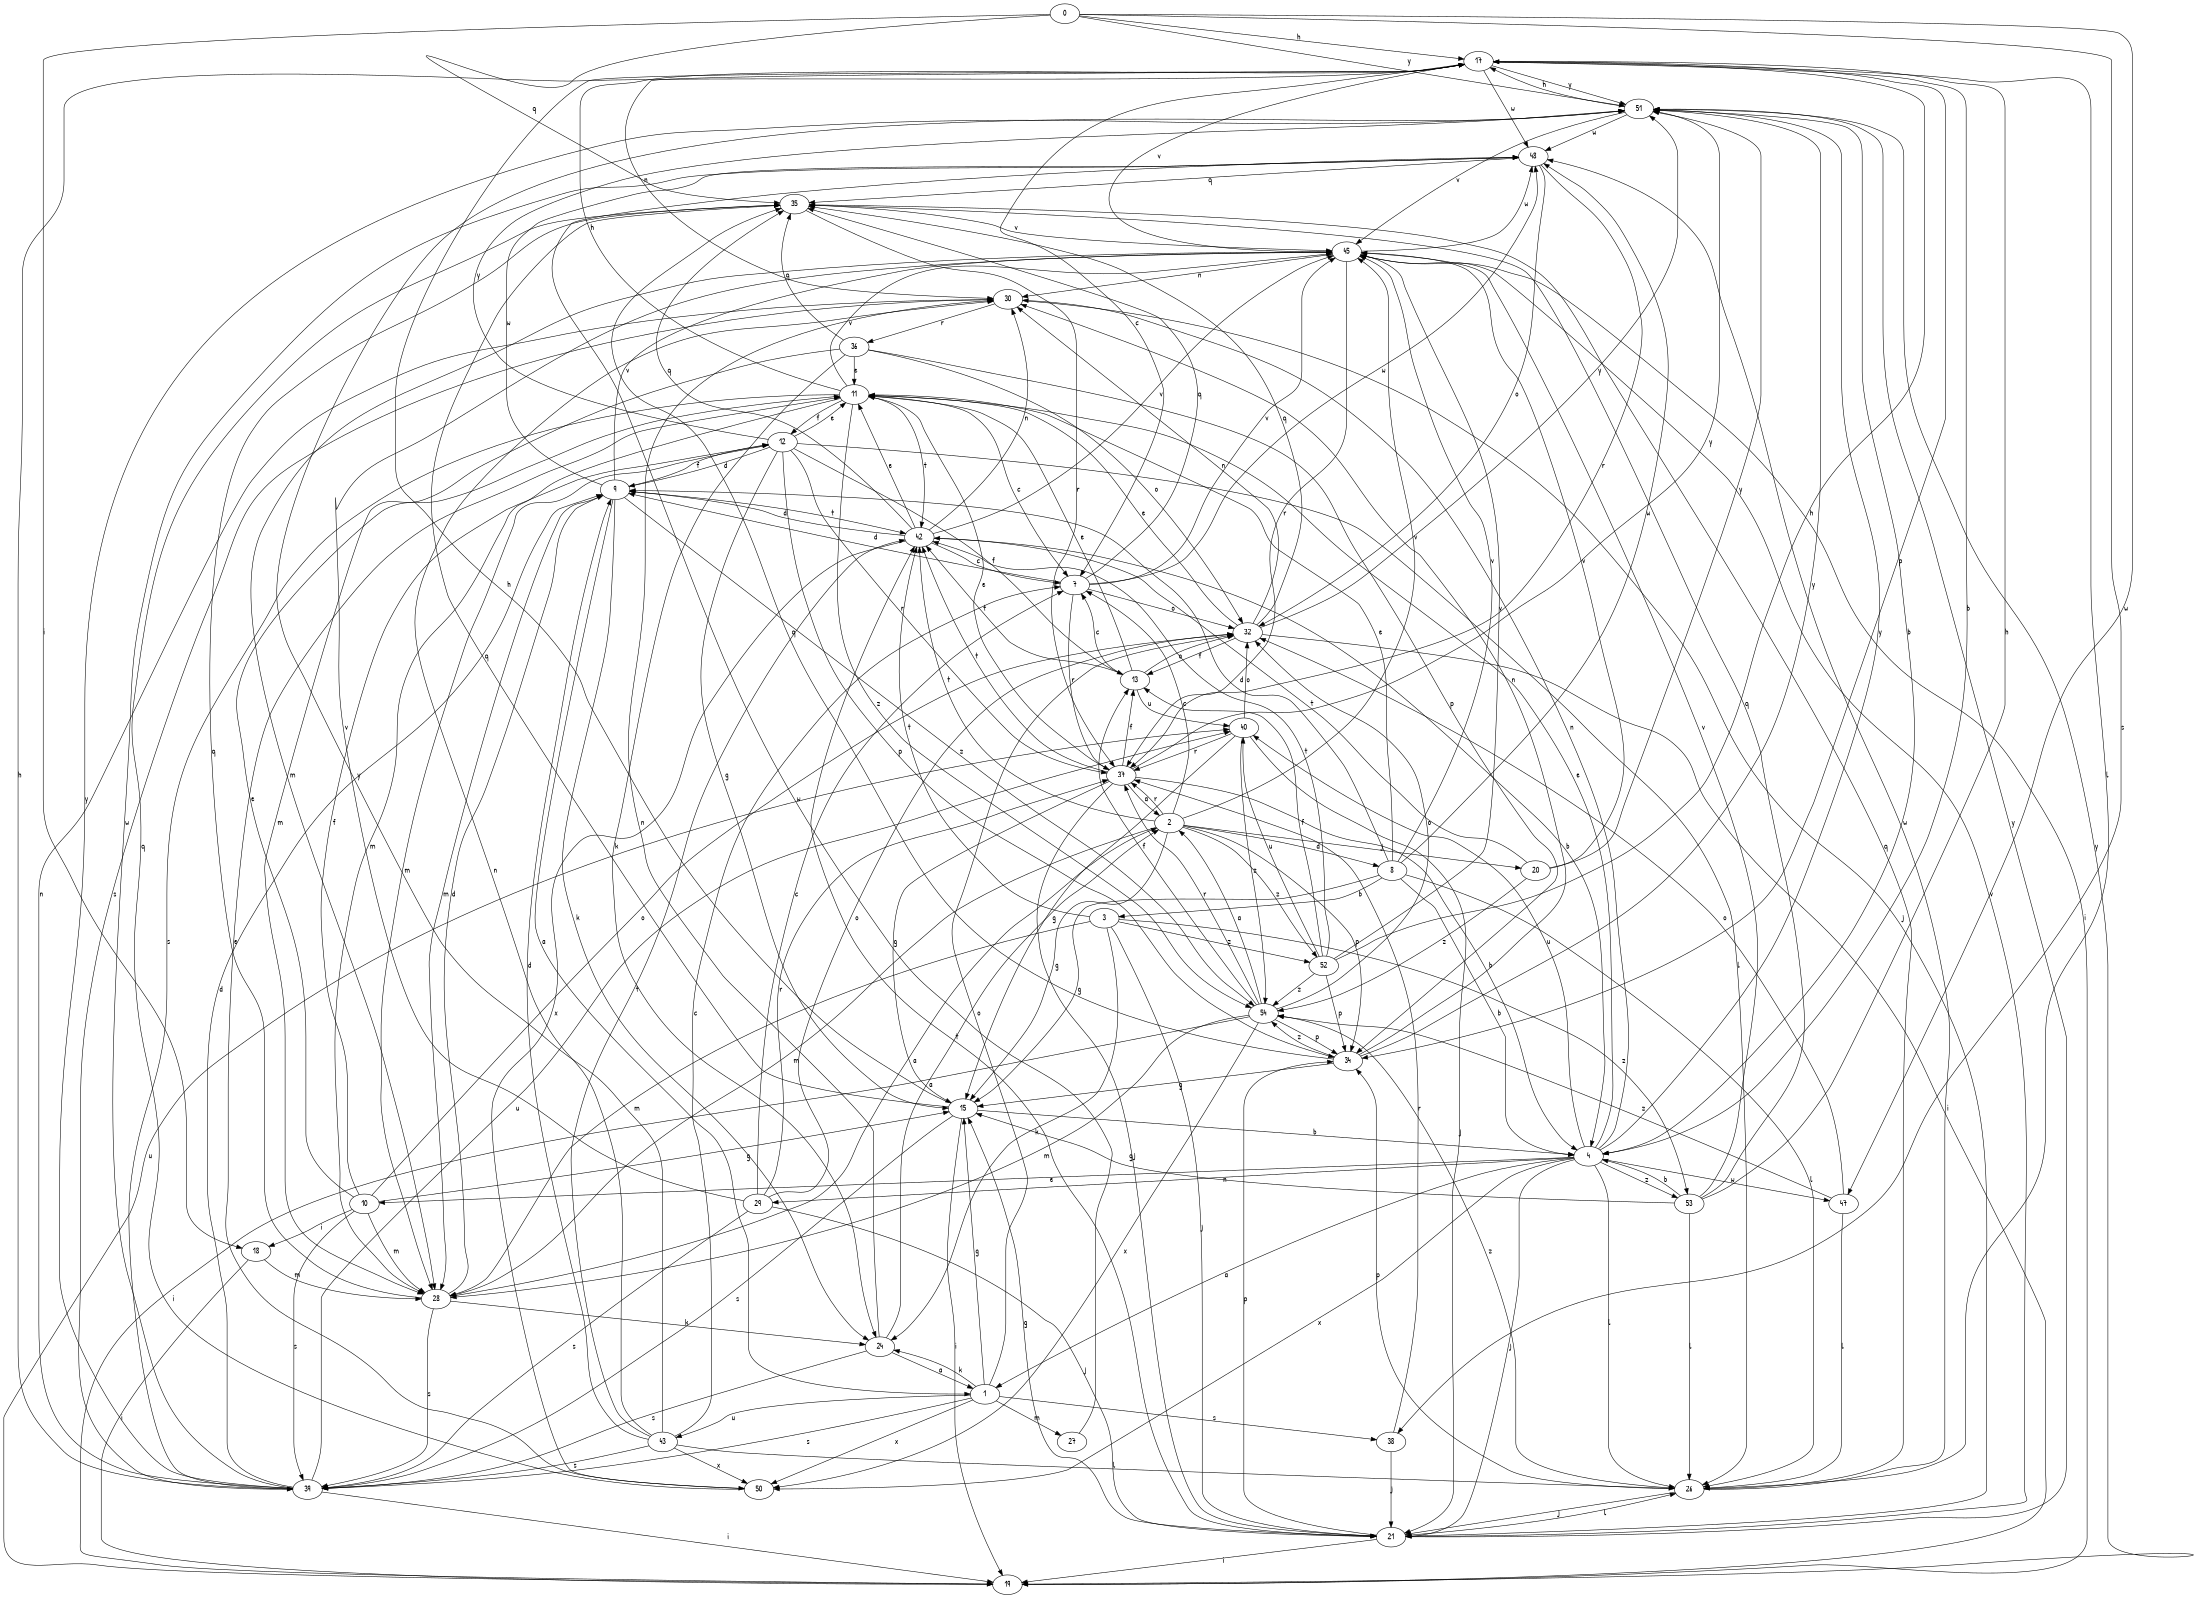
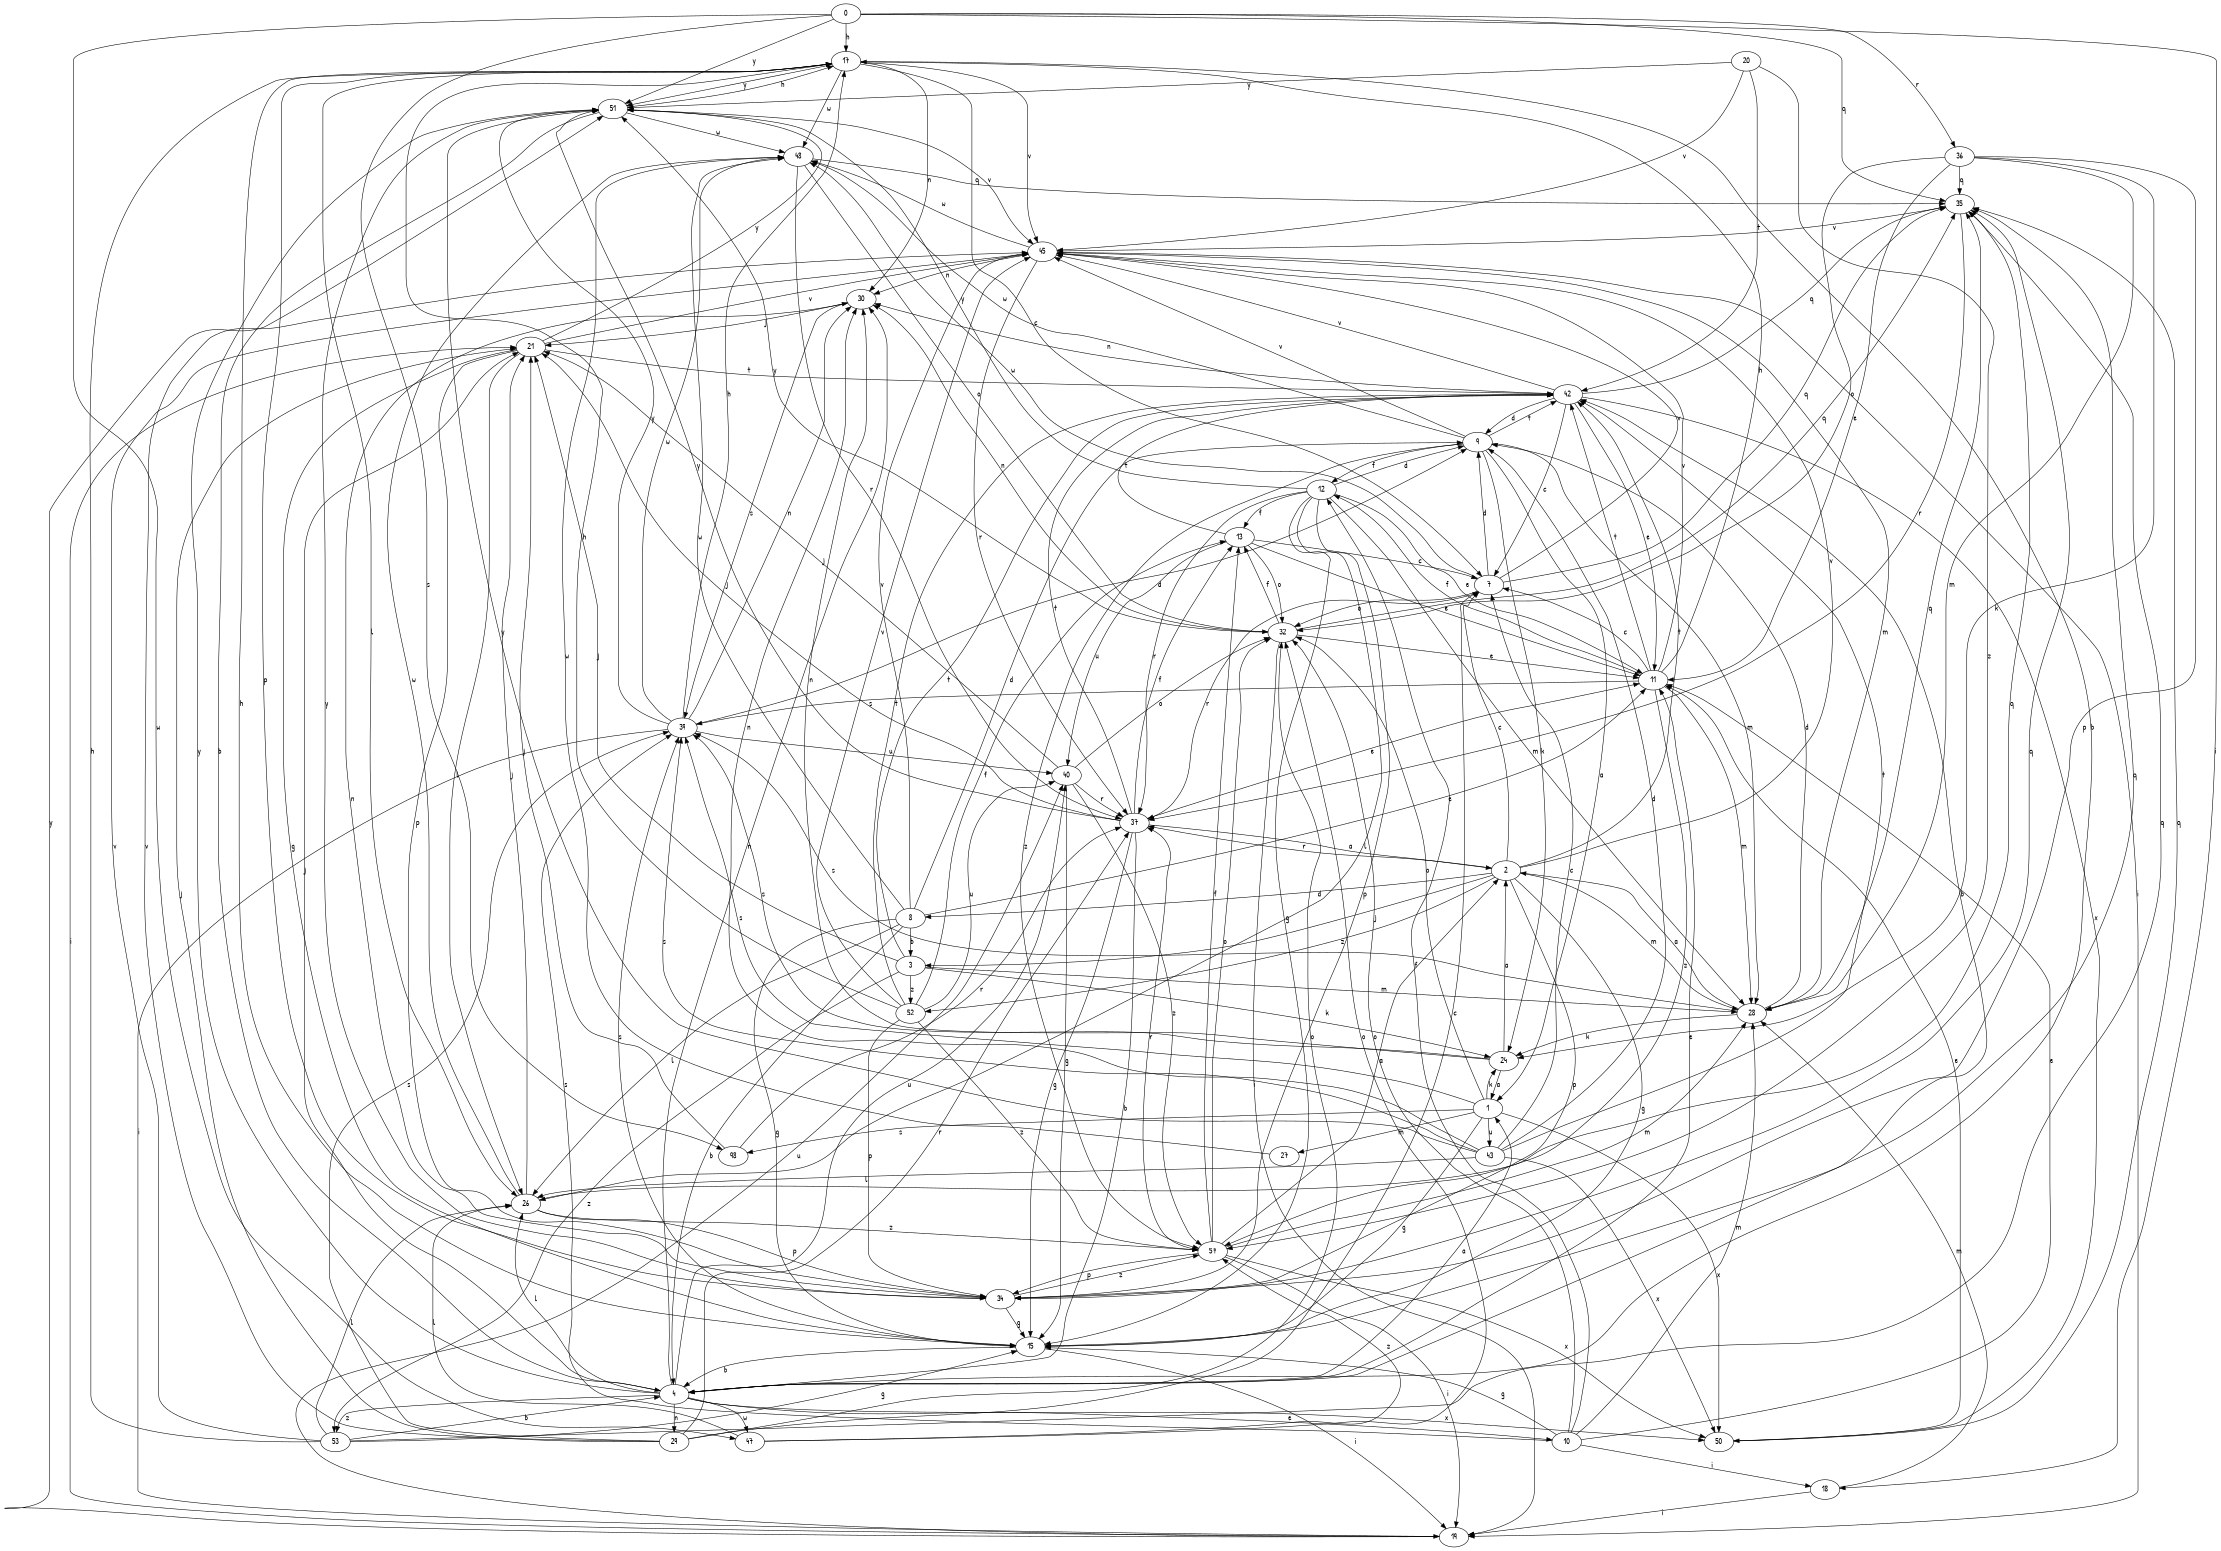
(934, 322) -> (1489, 17)
(1410, 703) -> (1758, 1202)
(1350, 846) -> (1216, 948)
(1264, 1013) -> (1213, 1251)
(1391, 1442) -> (733, 1156)
(1202, 1561) -> (70, 1444)
